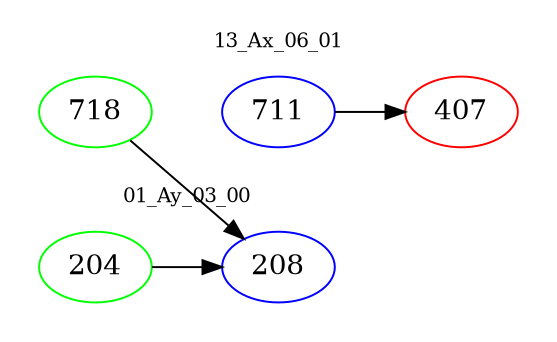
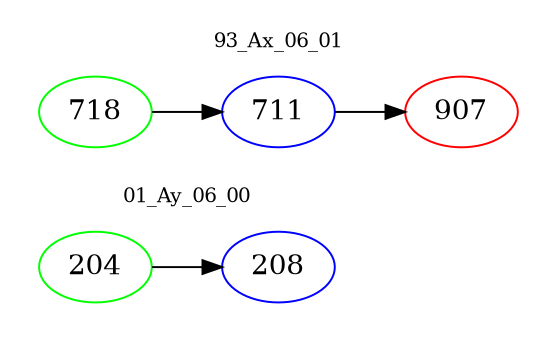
(278, 42) -> (278, 42)
(461, 112) -> (461, 112)
(189, 191) -> (177, 112)
(187, 197) -> (187, 197)
